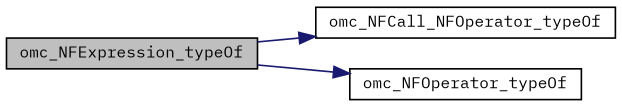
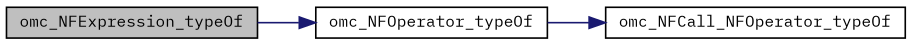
(278, 40) -> (568, 23)
